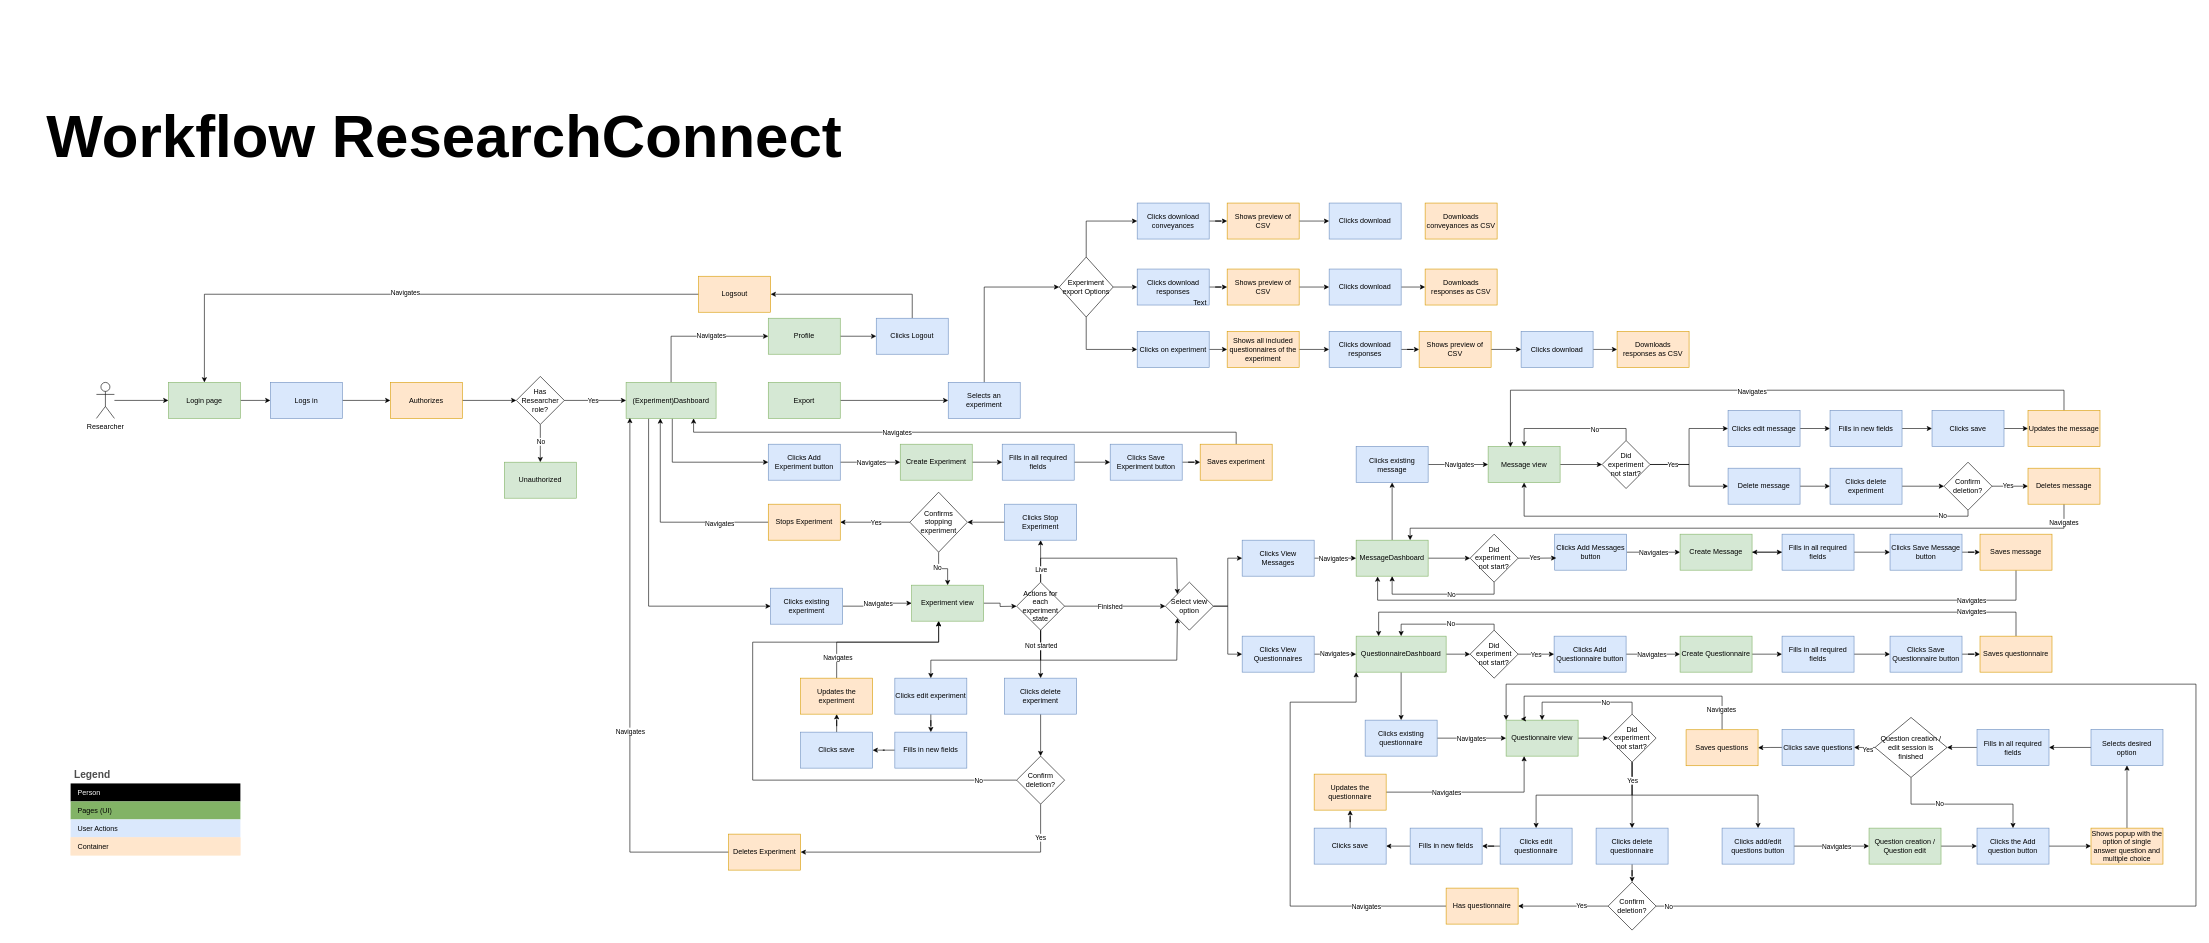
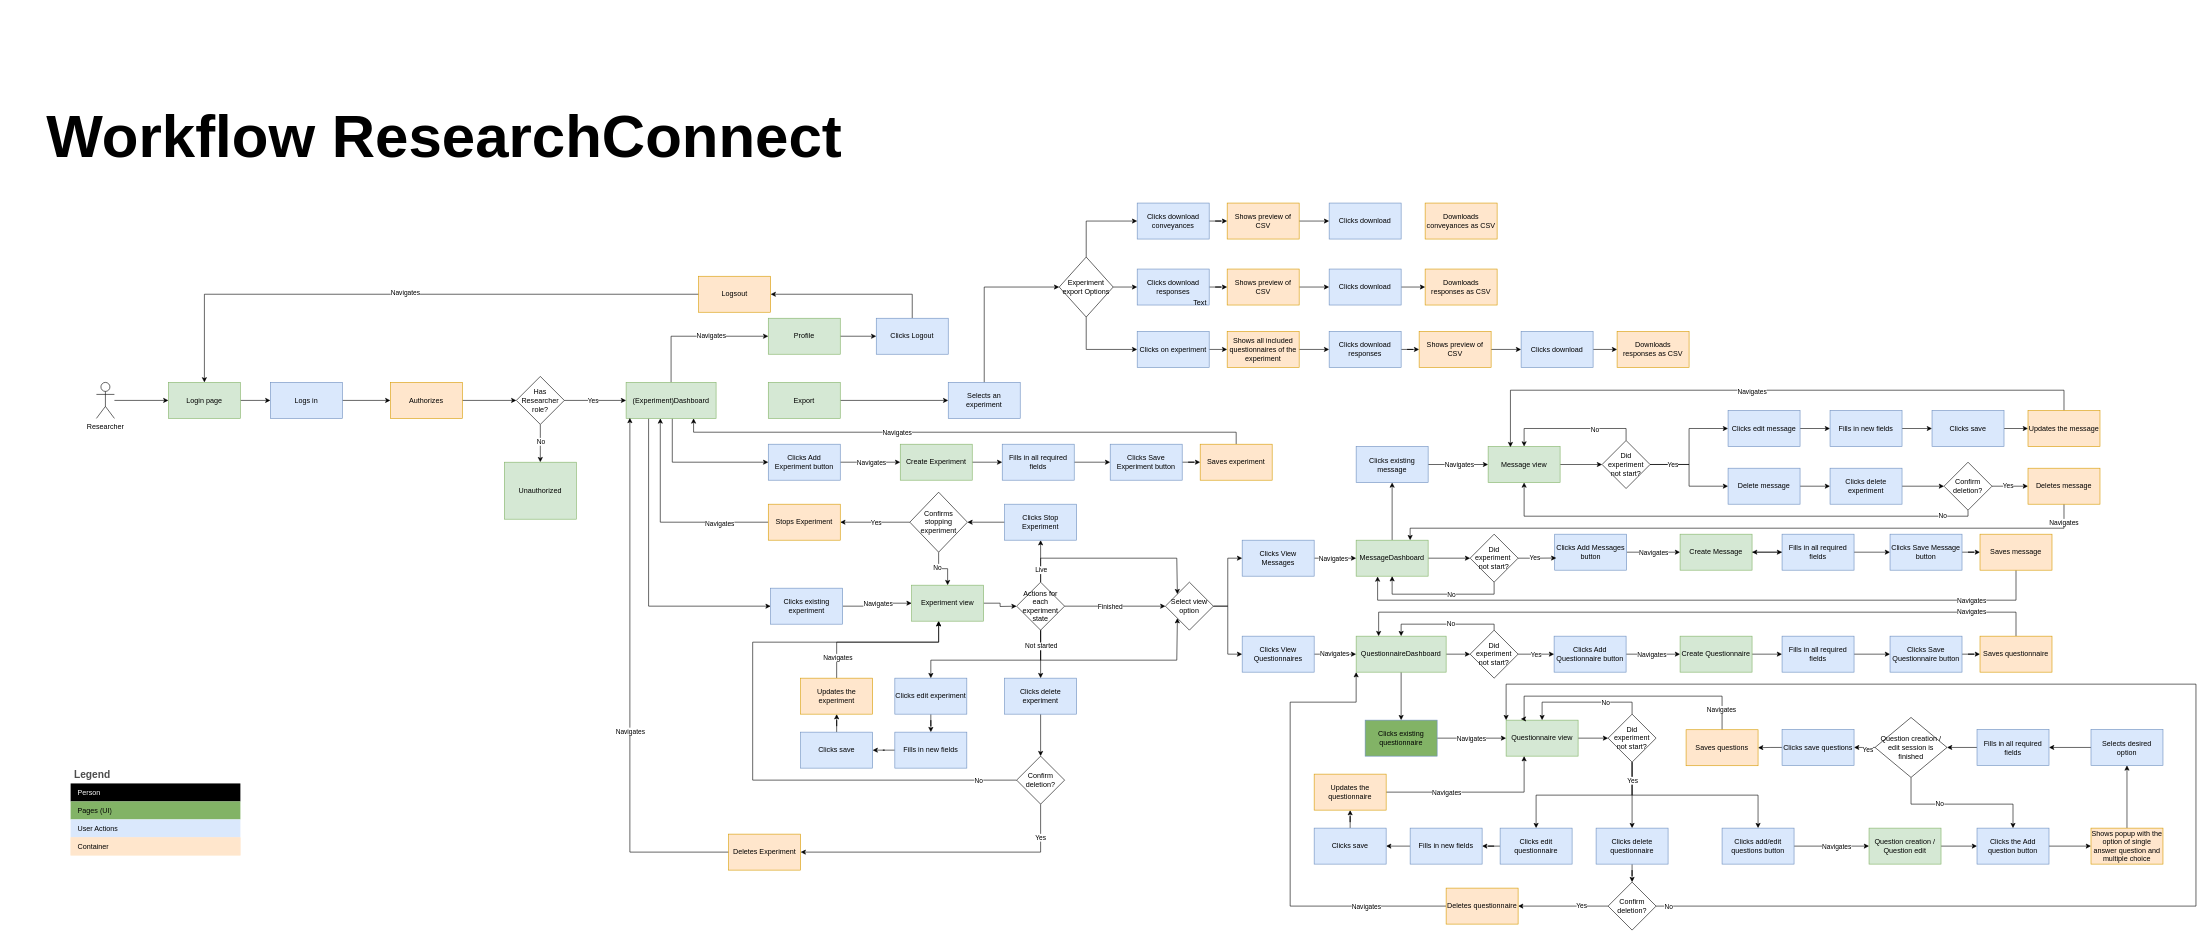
(540, 480) -> (540, 491)
(1401, 738) -> (1401, 738)
(1482, 906) -> (1482, 906)
